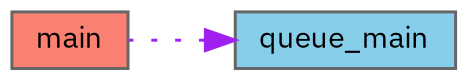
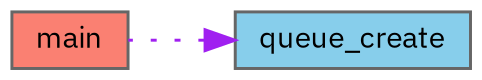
(345, 40) -> (353, 40)
